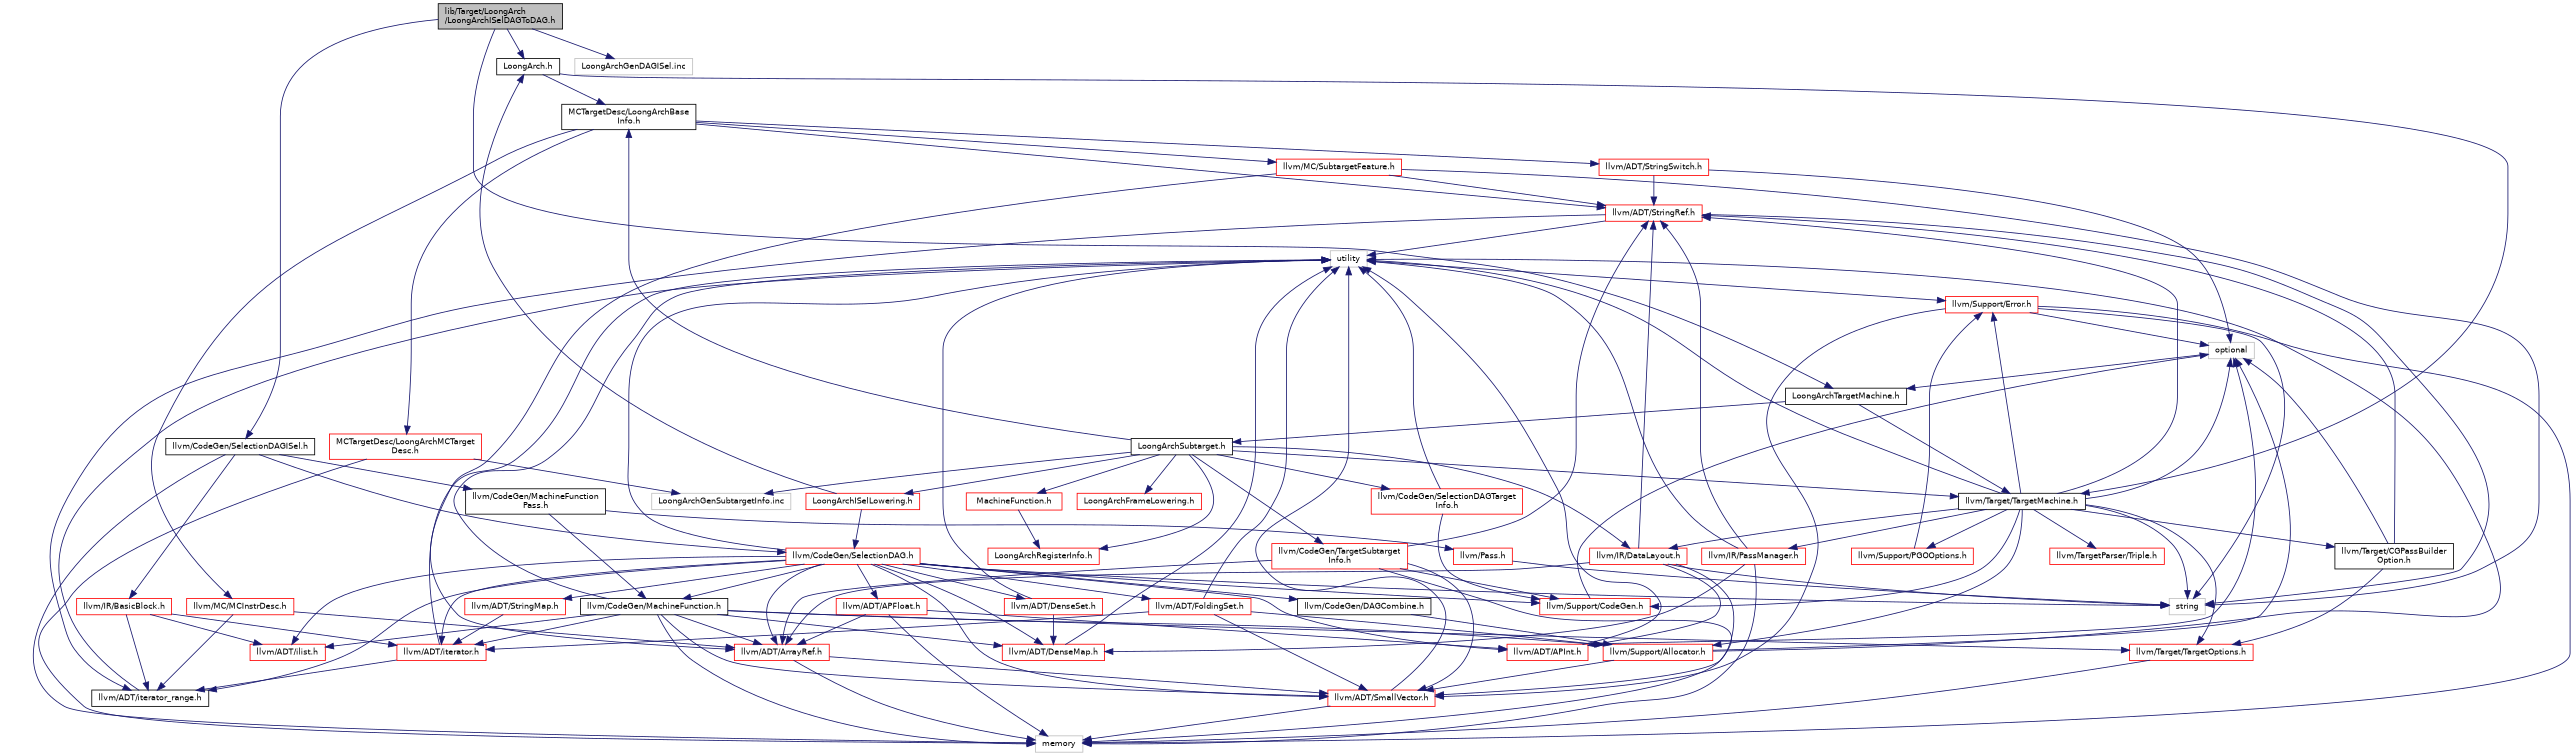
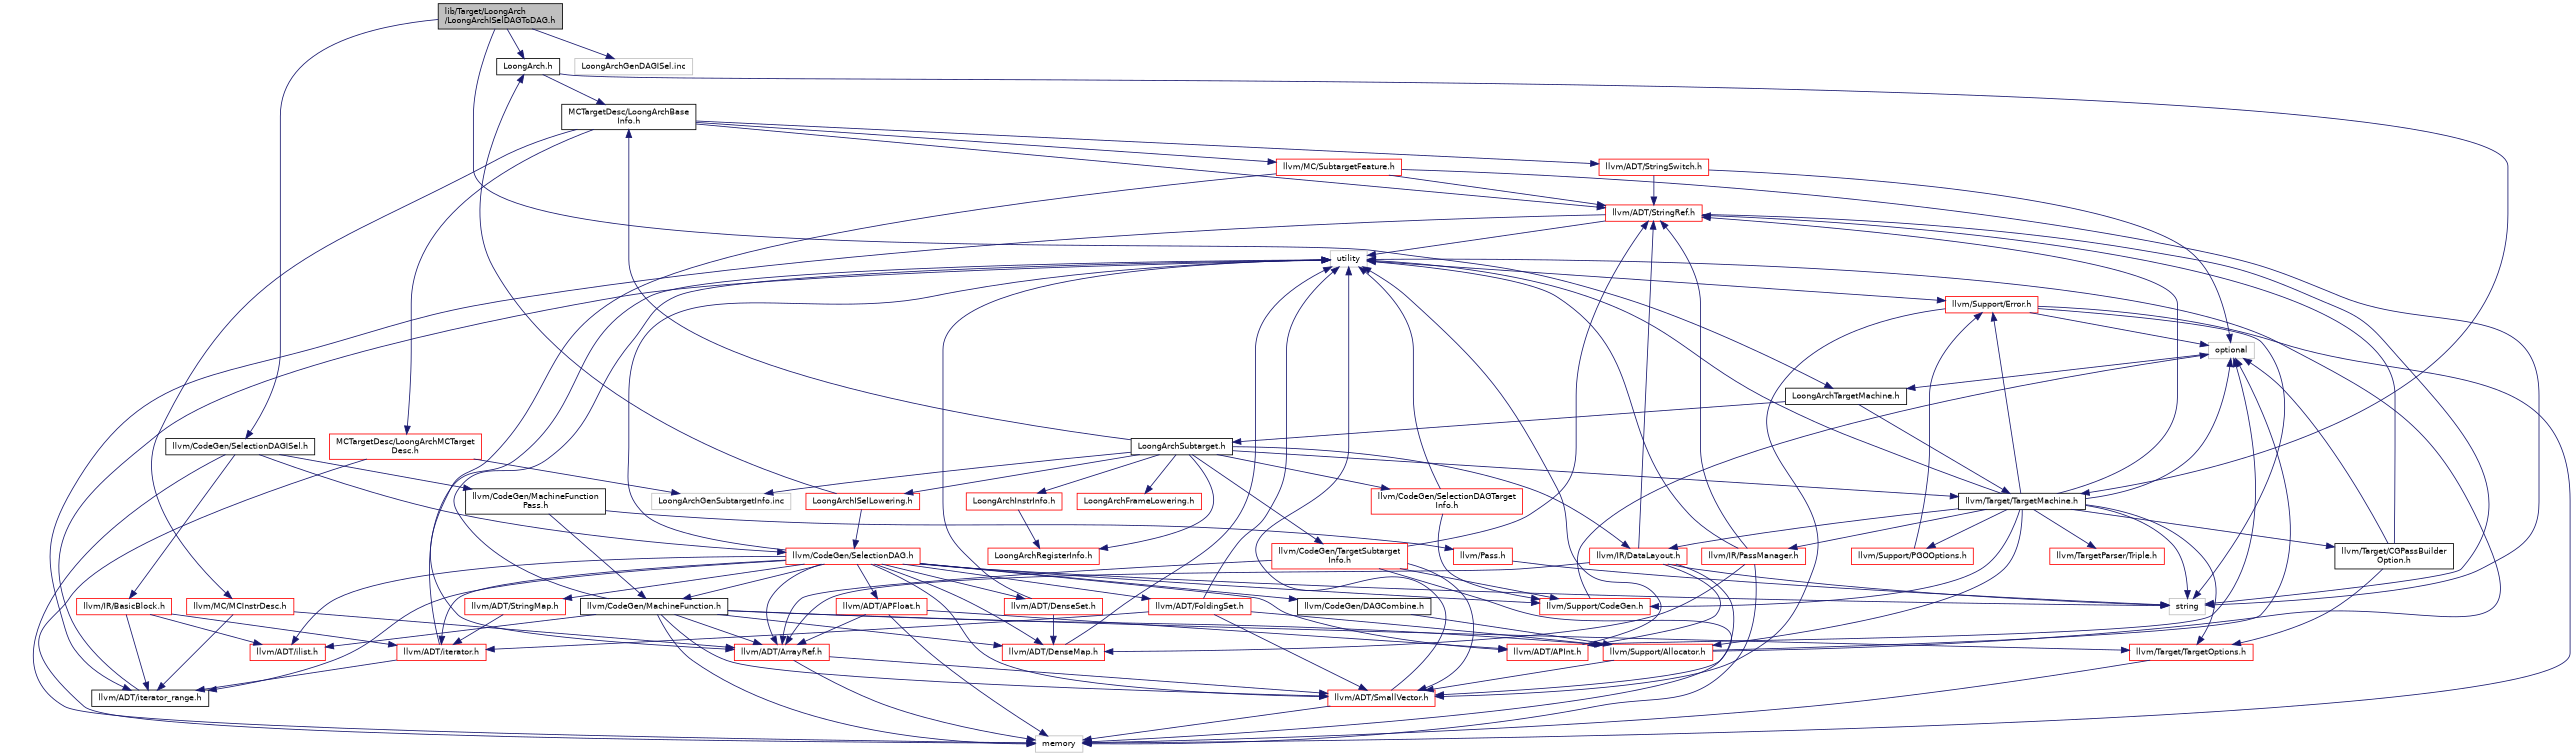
(1014, 501) -> (1014, 501)
(555, 628) -> none
